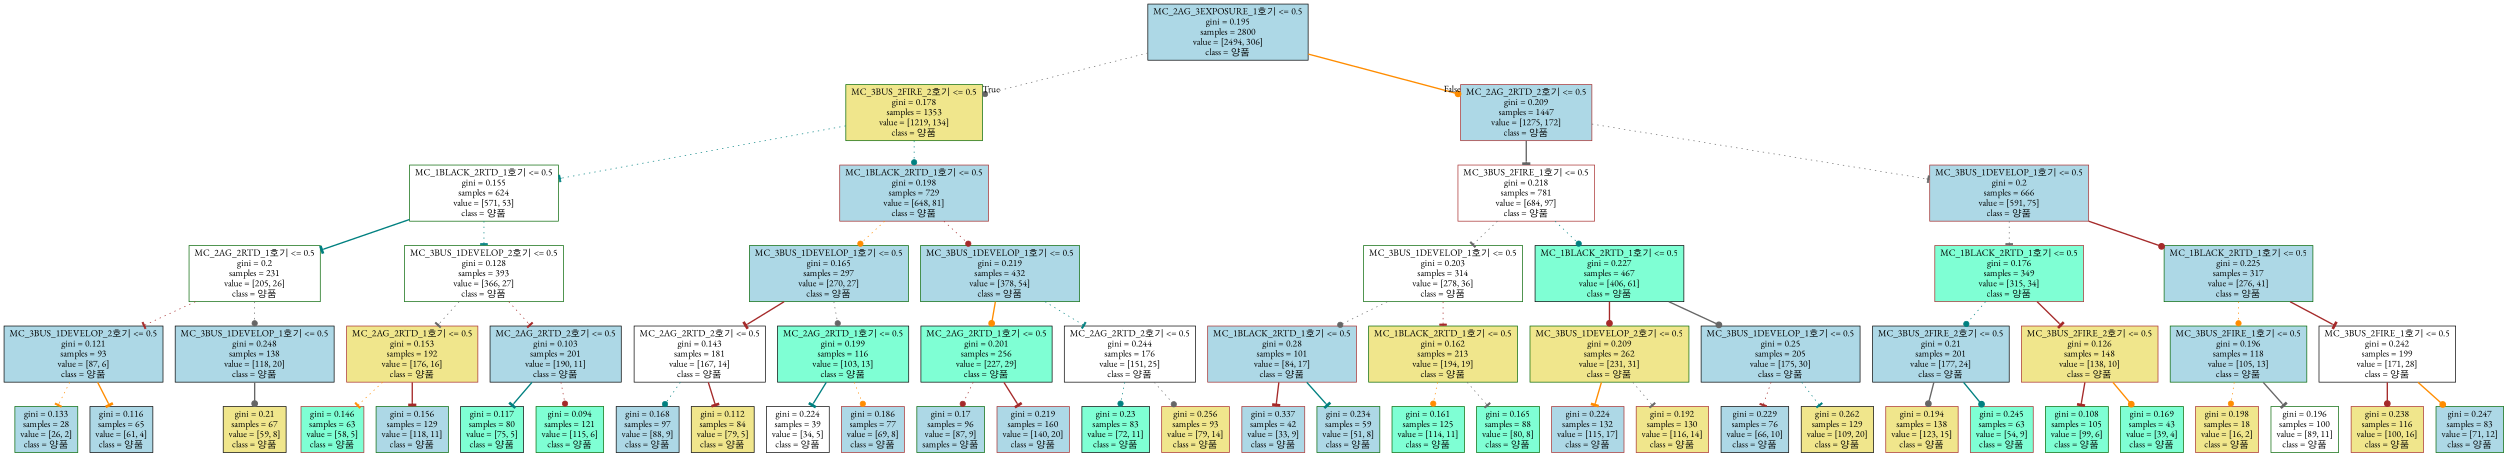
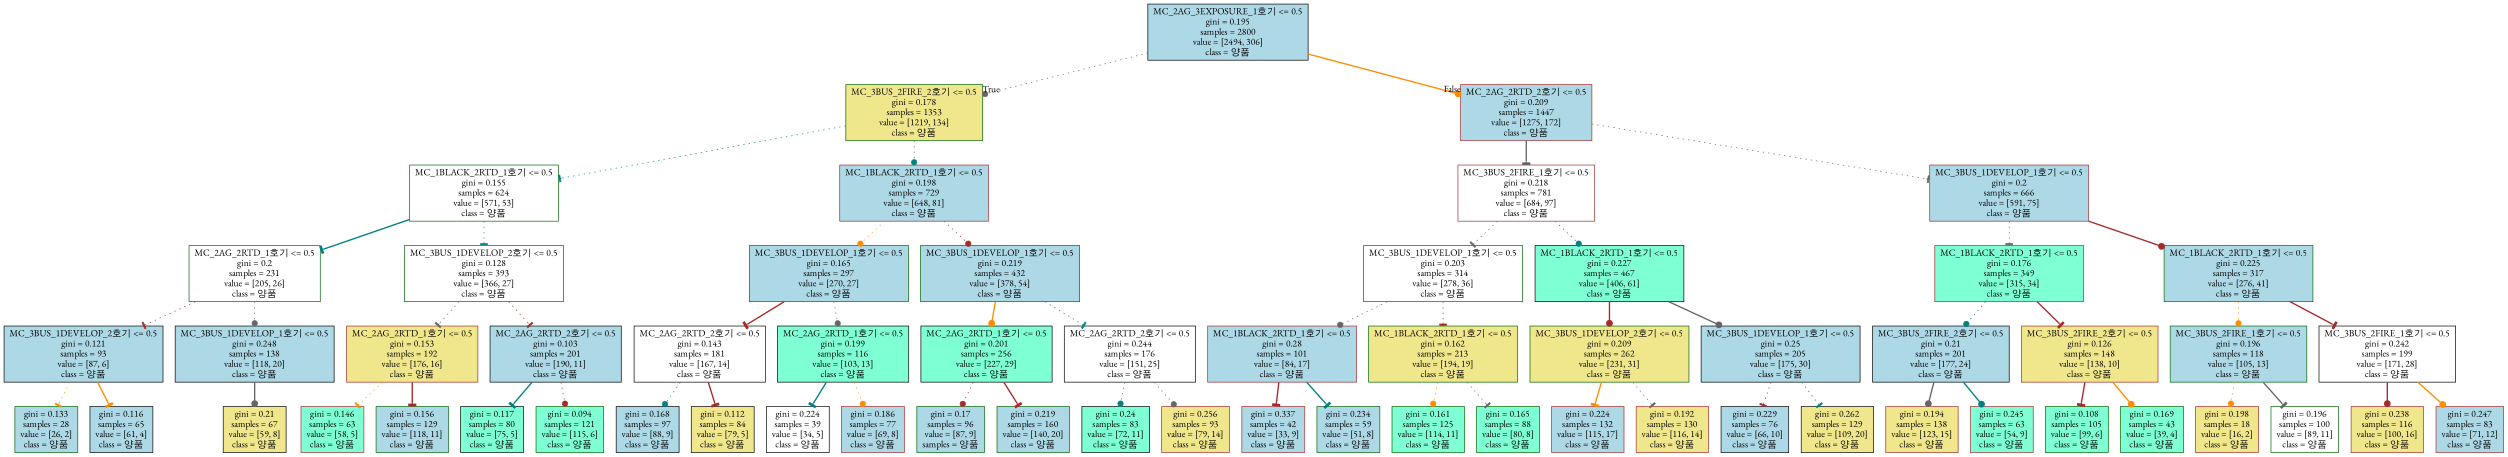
(1033, 430) -> (1033, 430)
(1116, 430) -> (1116, 430)
(2470, 430) -> (2470, 430)
